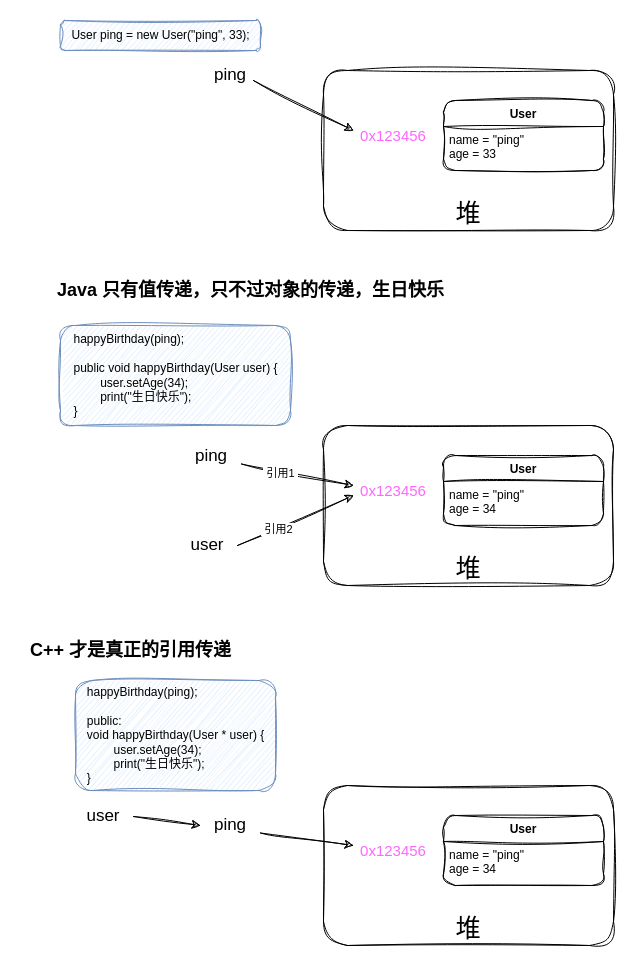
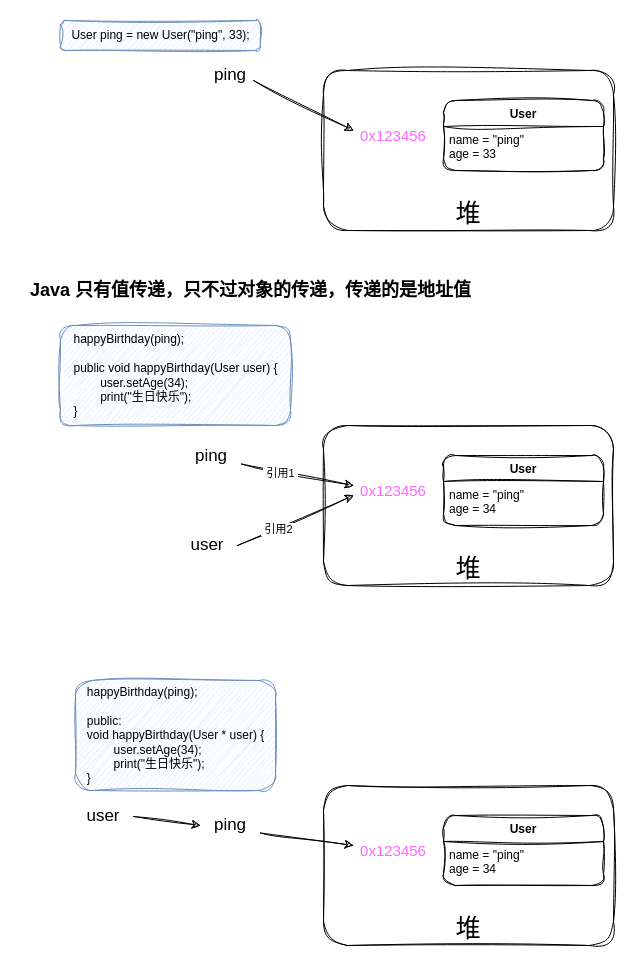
(251, 291) -> (251, 291)
(131, 651) -> none
